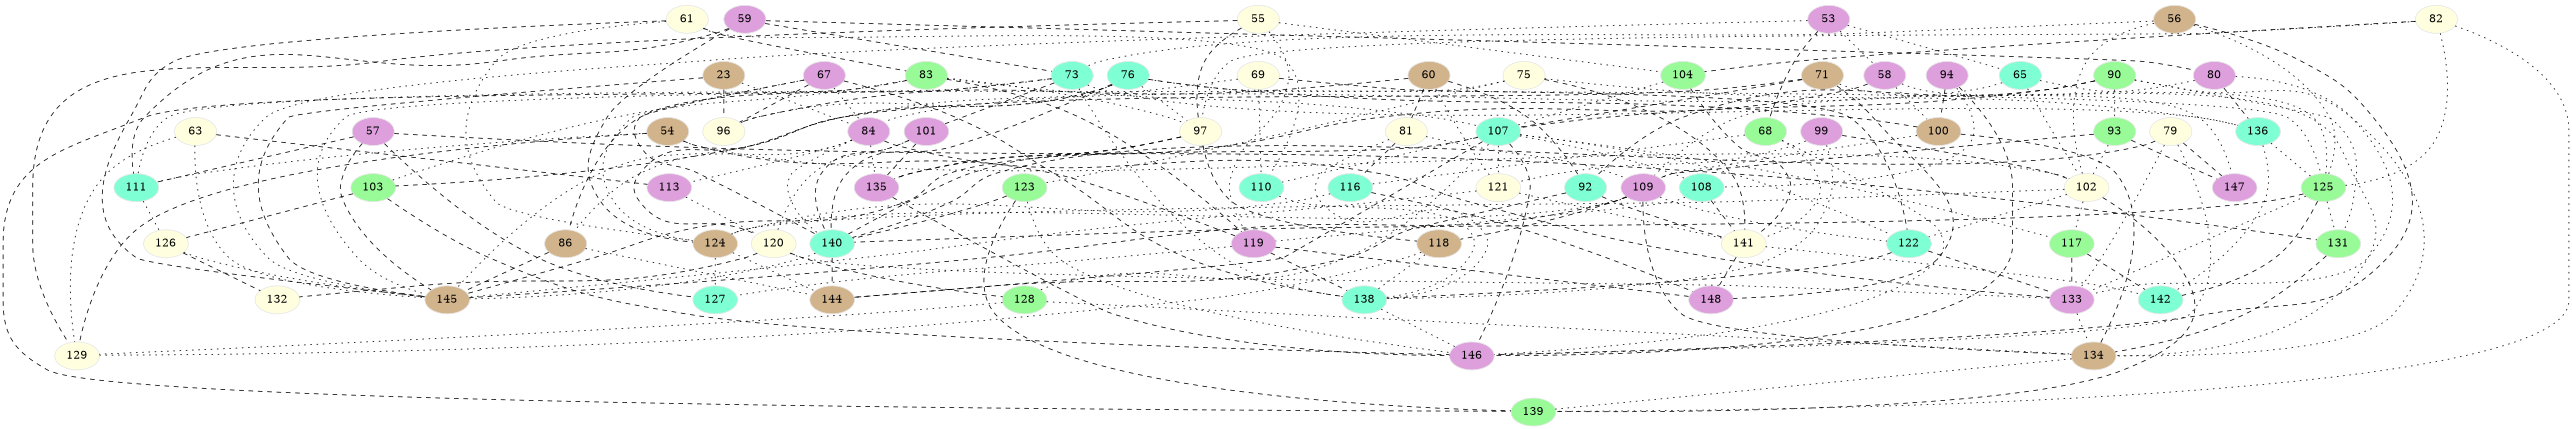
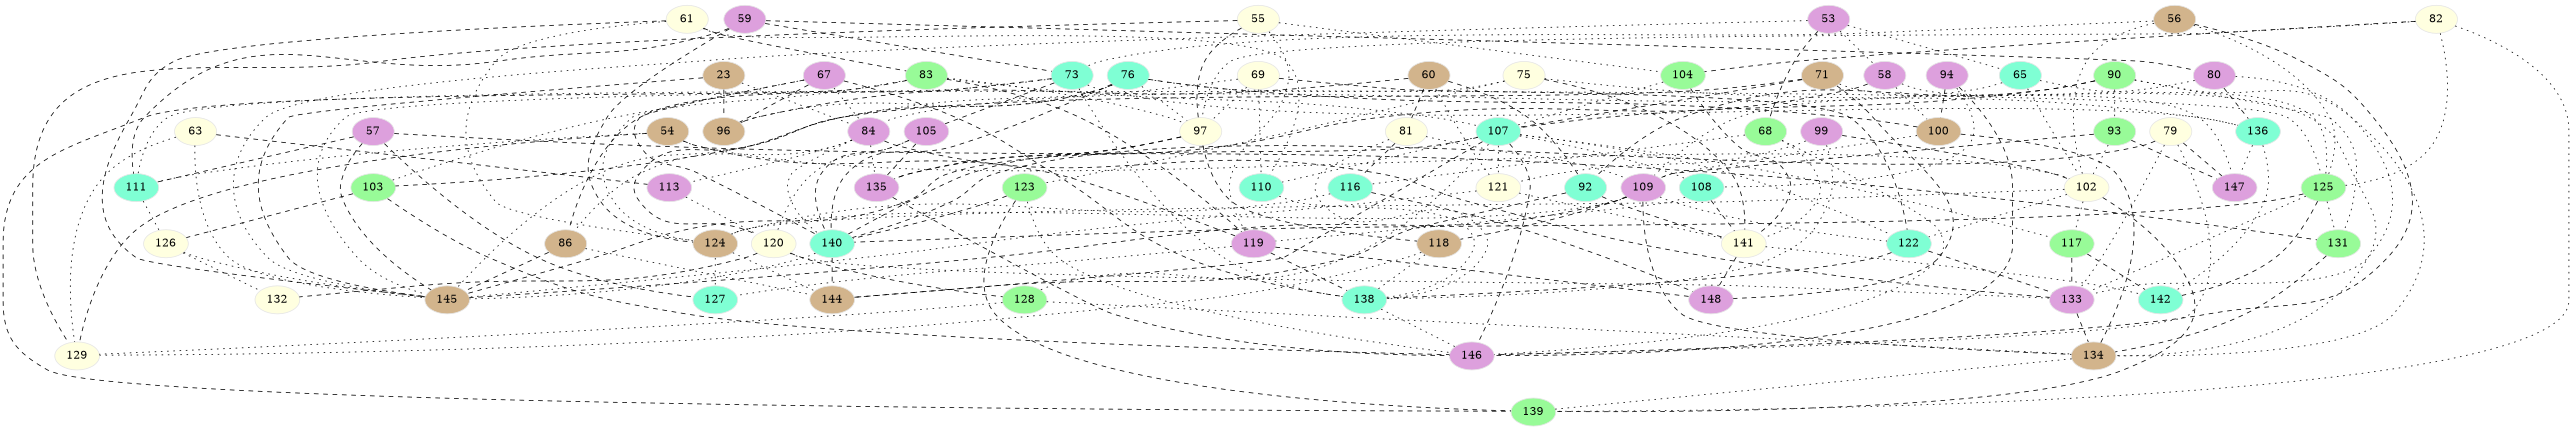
none -> (1221, 112)
(724, 132) -> (724, 132)
(926, 132) -> (926, 132)
(2291, 160) -> (2246, 160)
(210, 266) -> (210, 266)
(2081, 323) -> (2081, 323)
